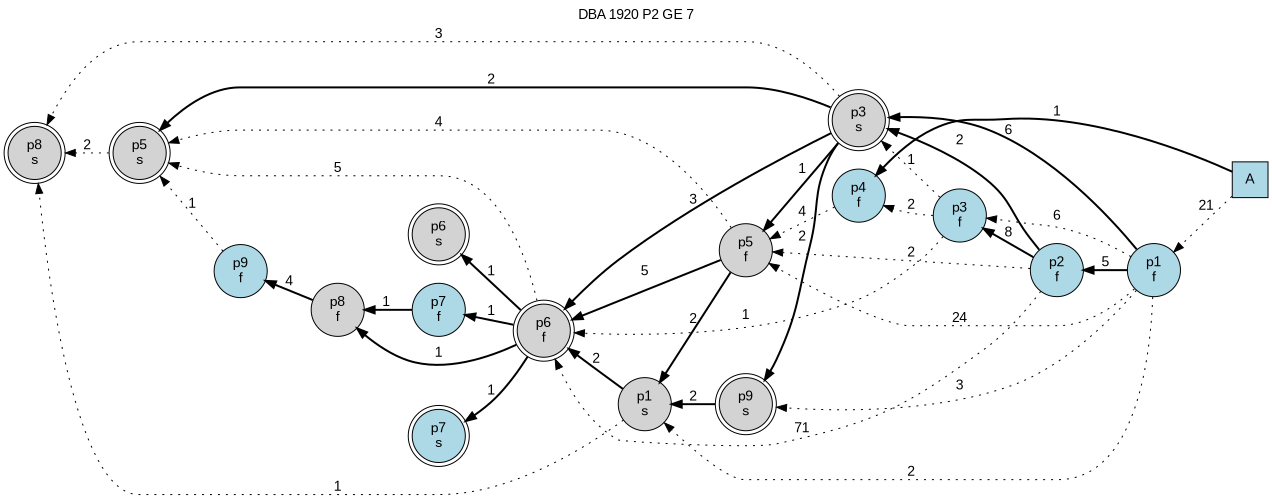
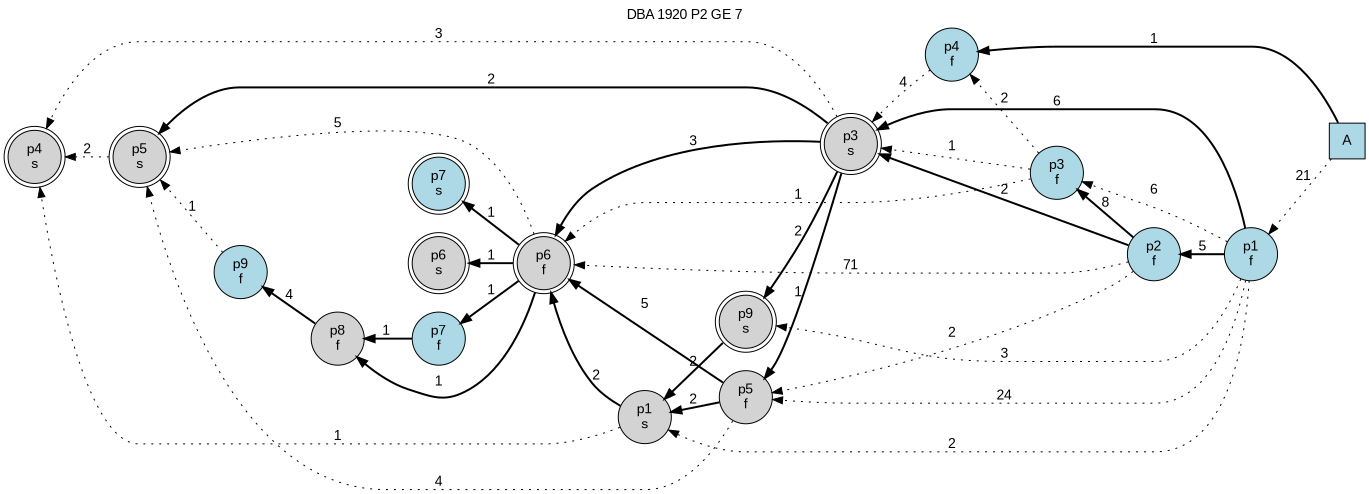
(35, 153) -> (35, 157)
(807, 221) -> (904, 91)
